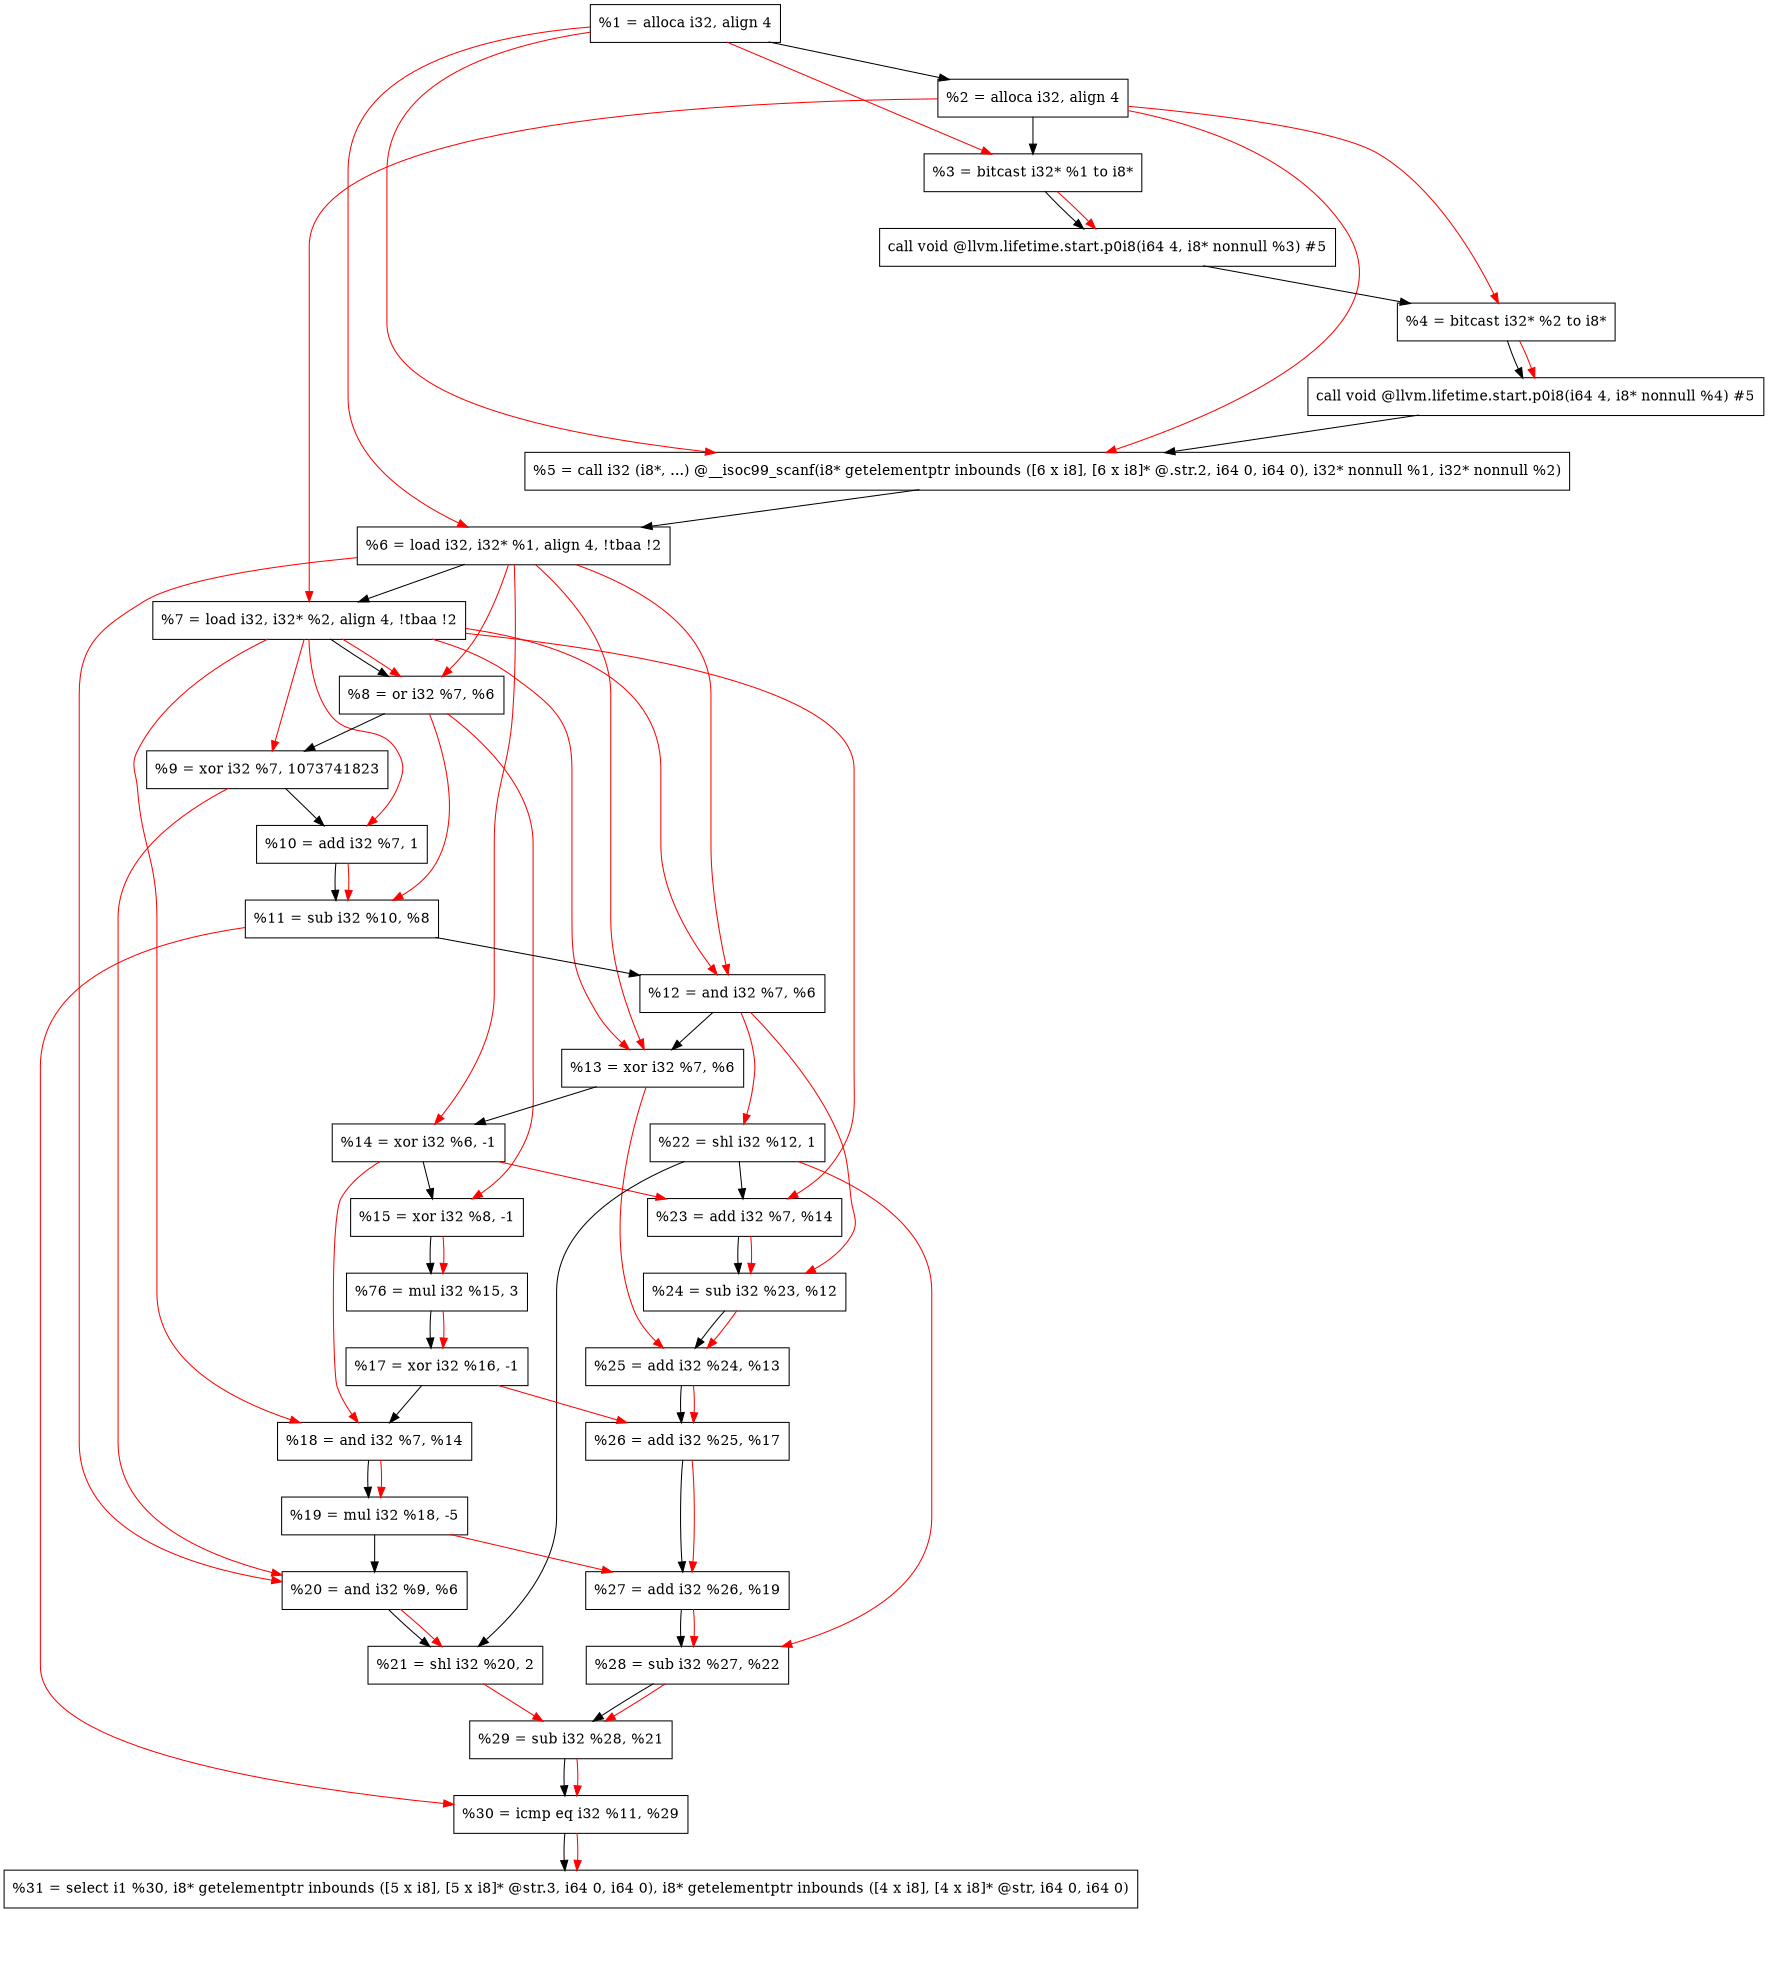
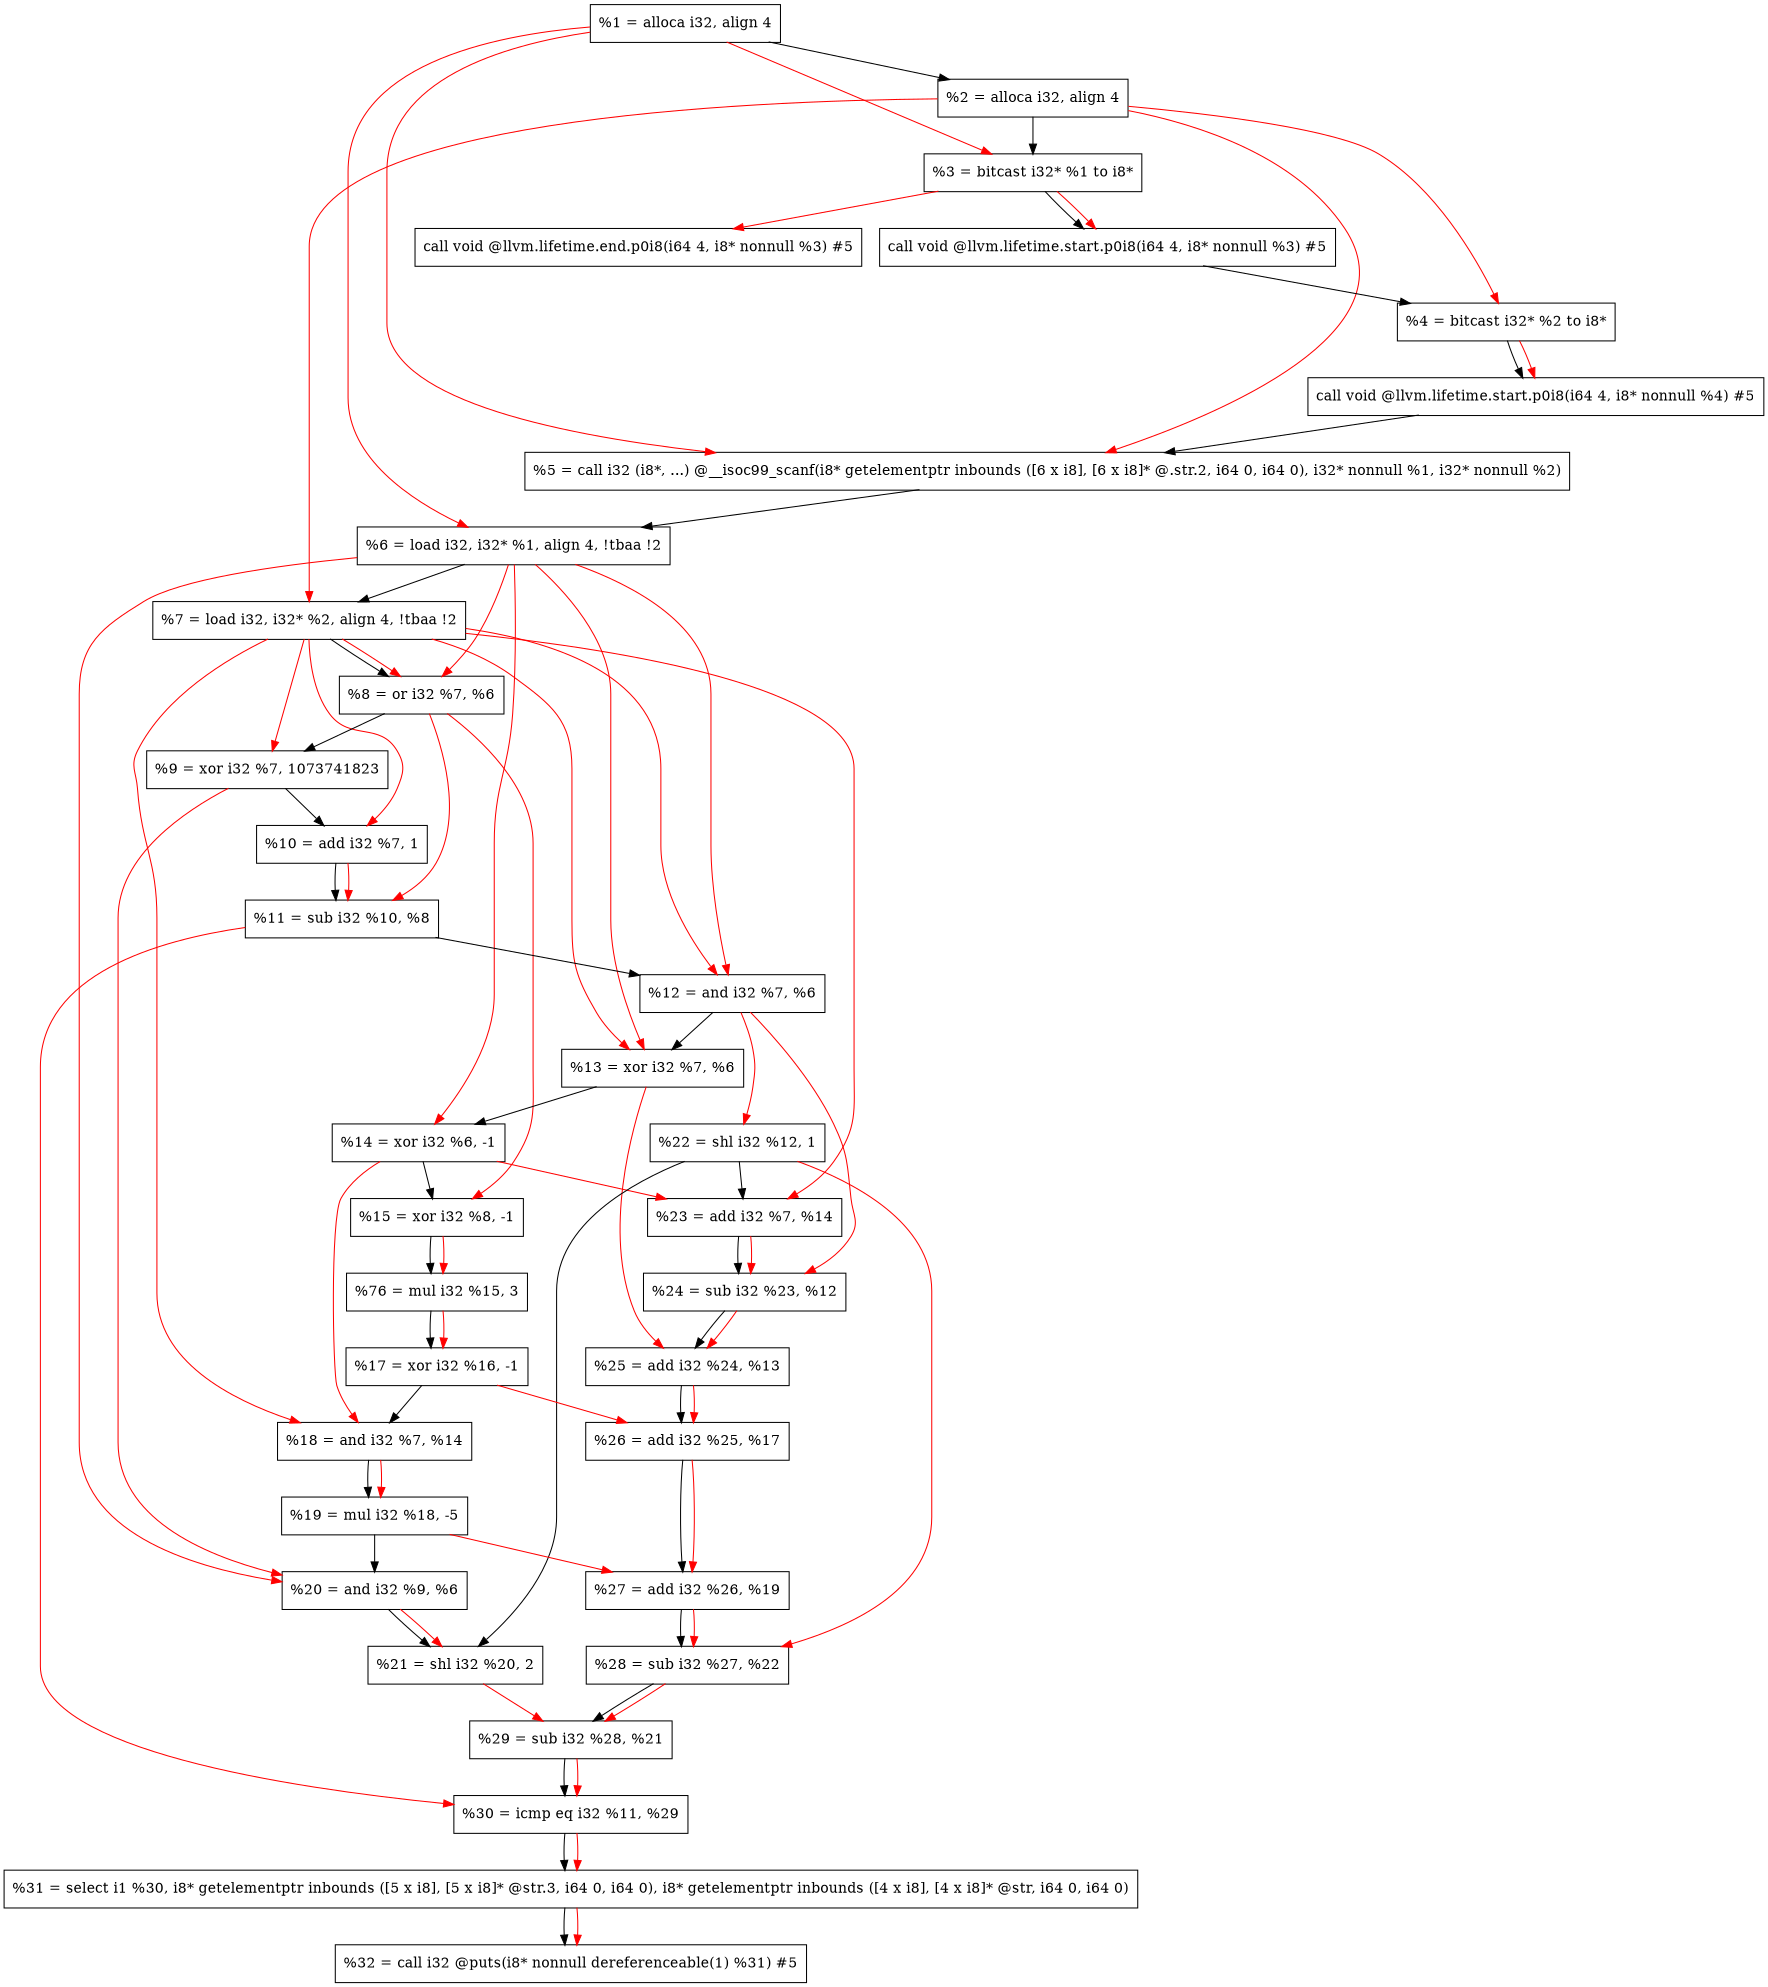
none -> (638, 247)
none -> (571, 1964)
